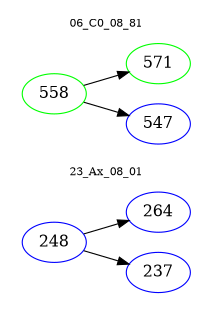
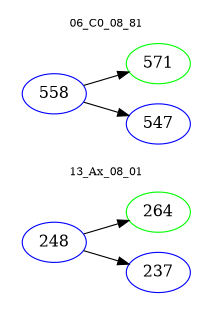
(54, 94) -> (54, 94)
(106, 173) -> (106, 173)
(158, 212) -> (158, 212)
